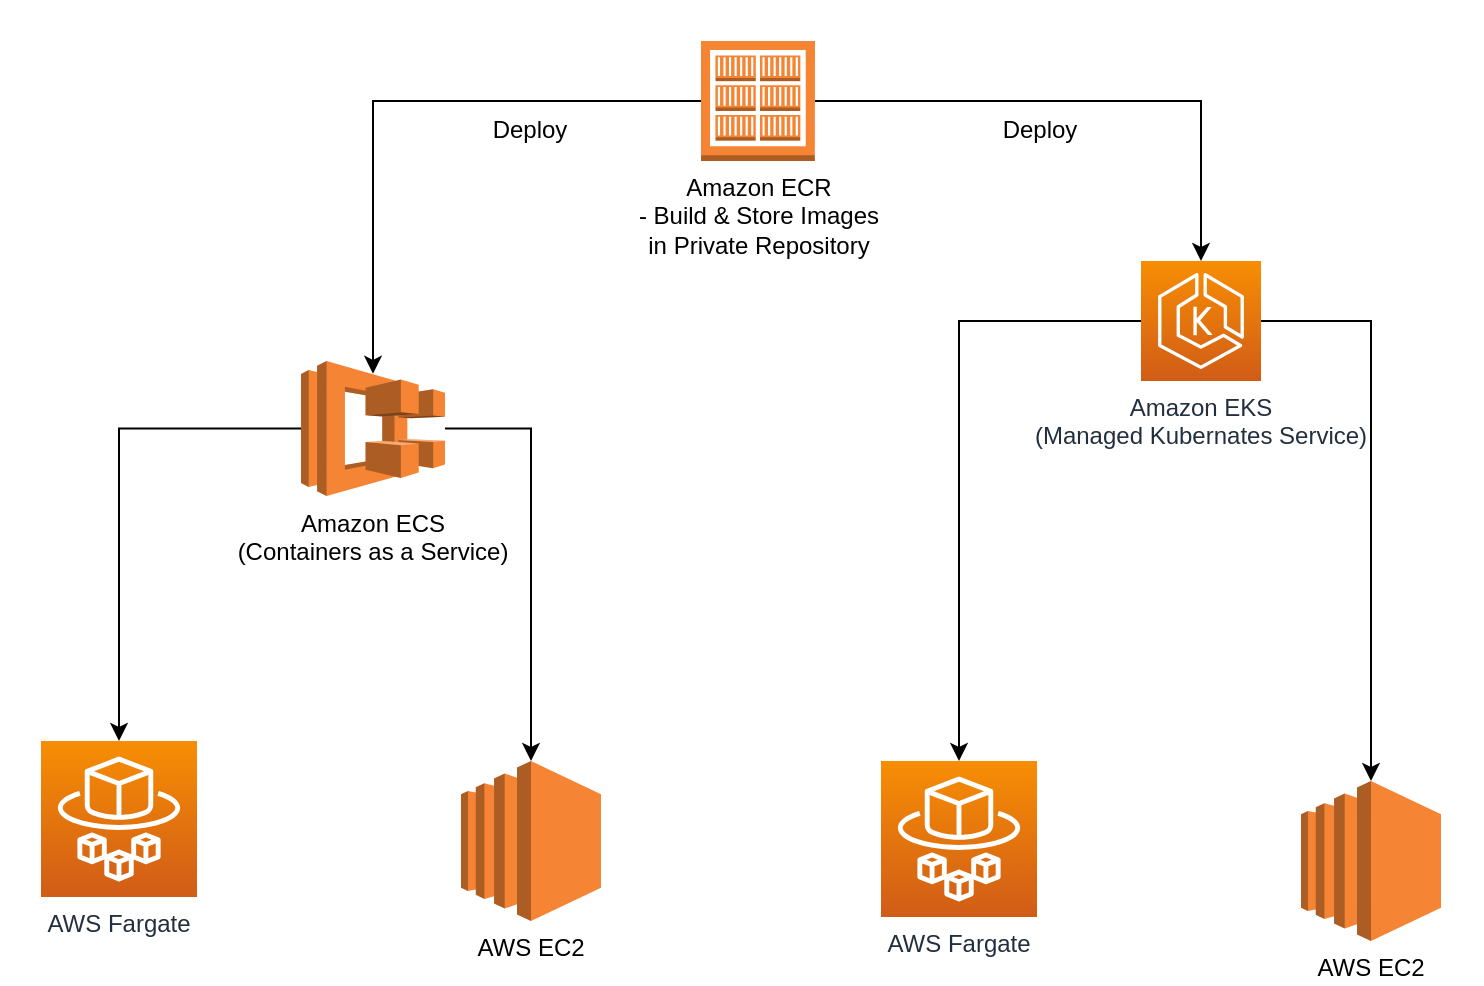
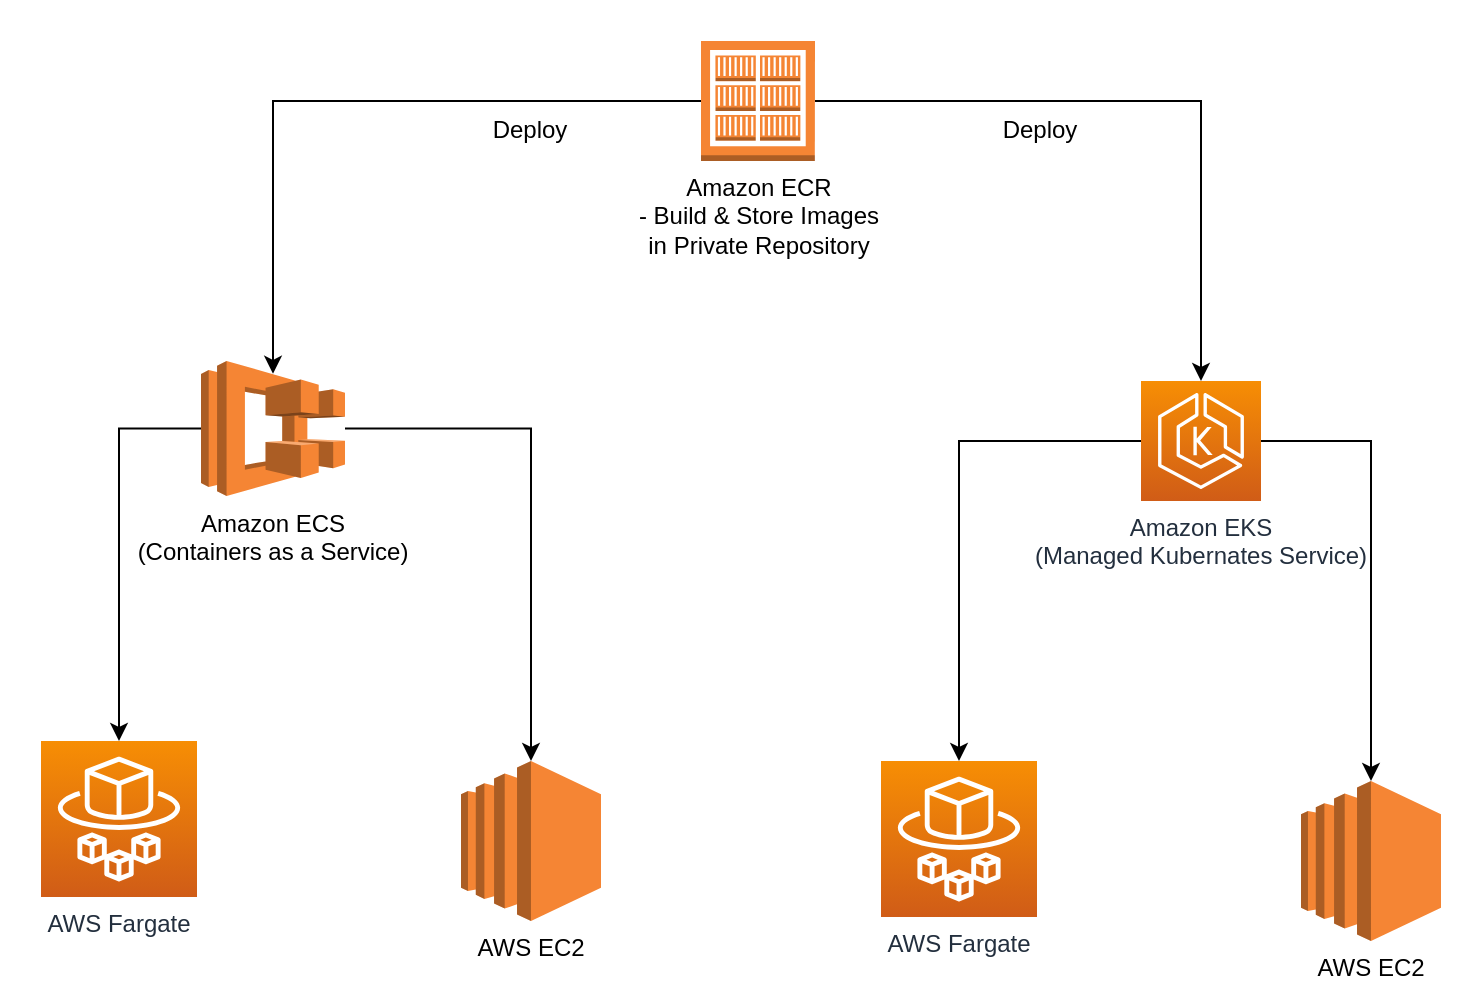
(1201, 321) -> (1201, 441)
(373, 429) -> (273, 429)
